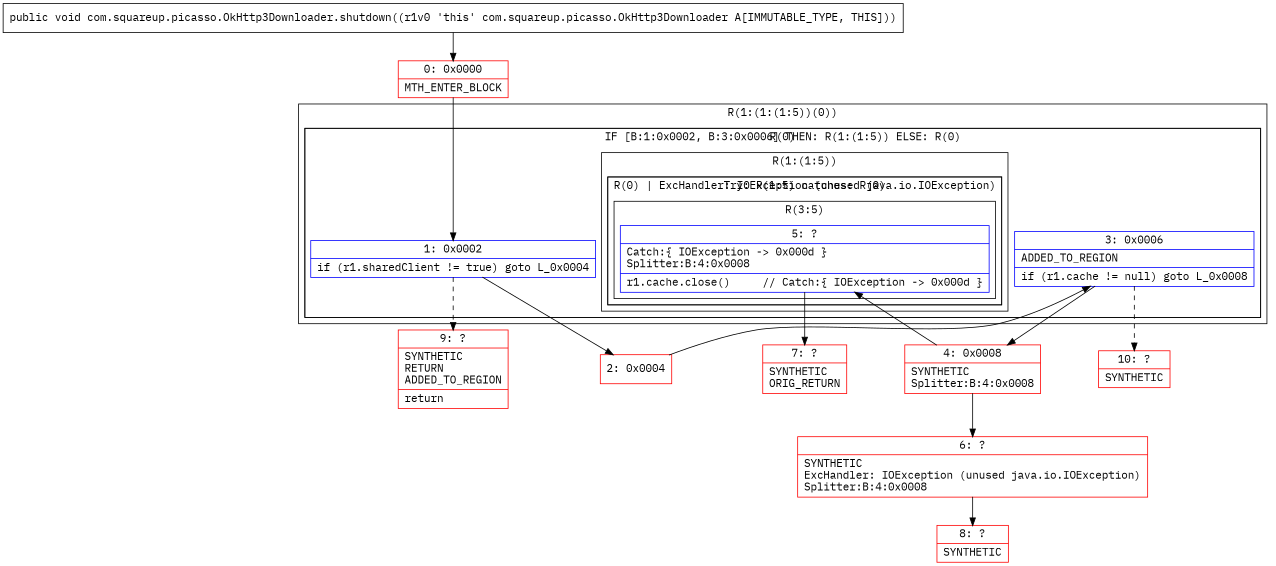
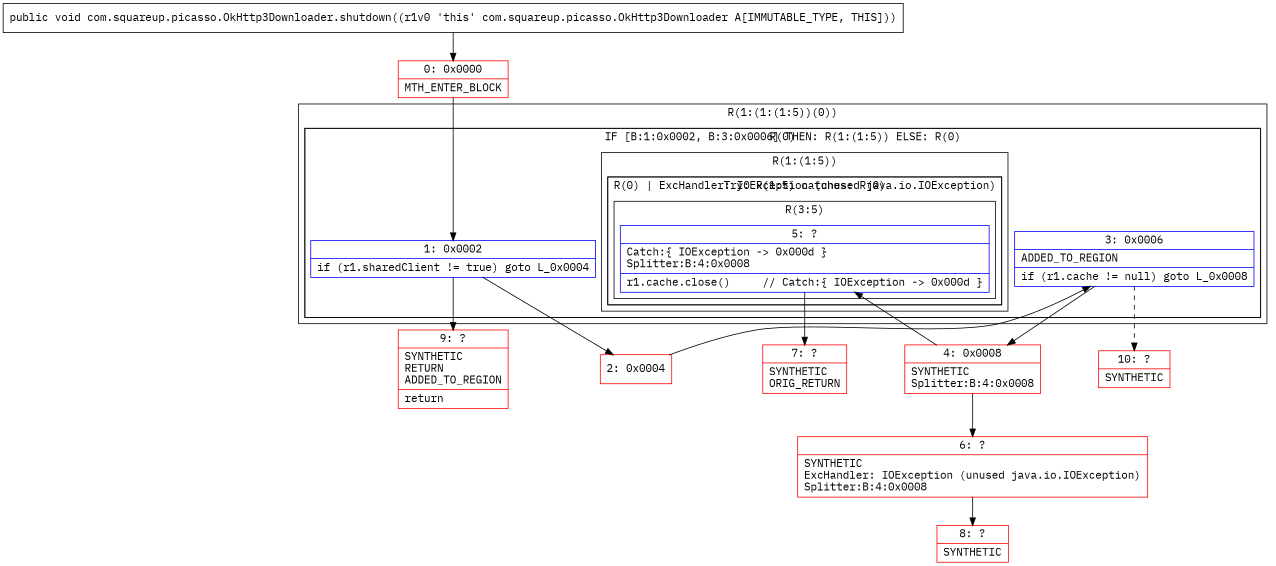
(453, 300) -> (453, 300)
